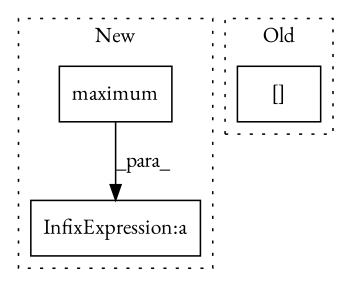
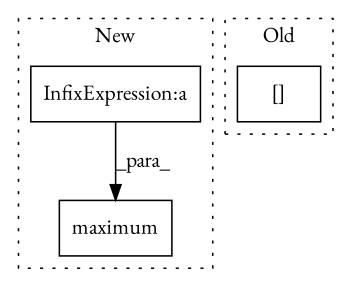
(116, 153) -> (116, 153)
